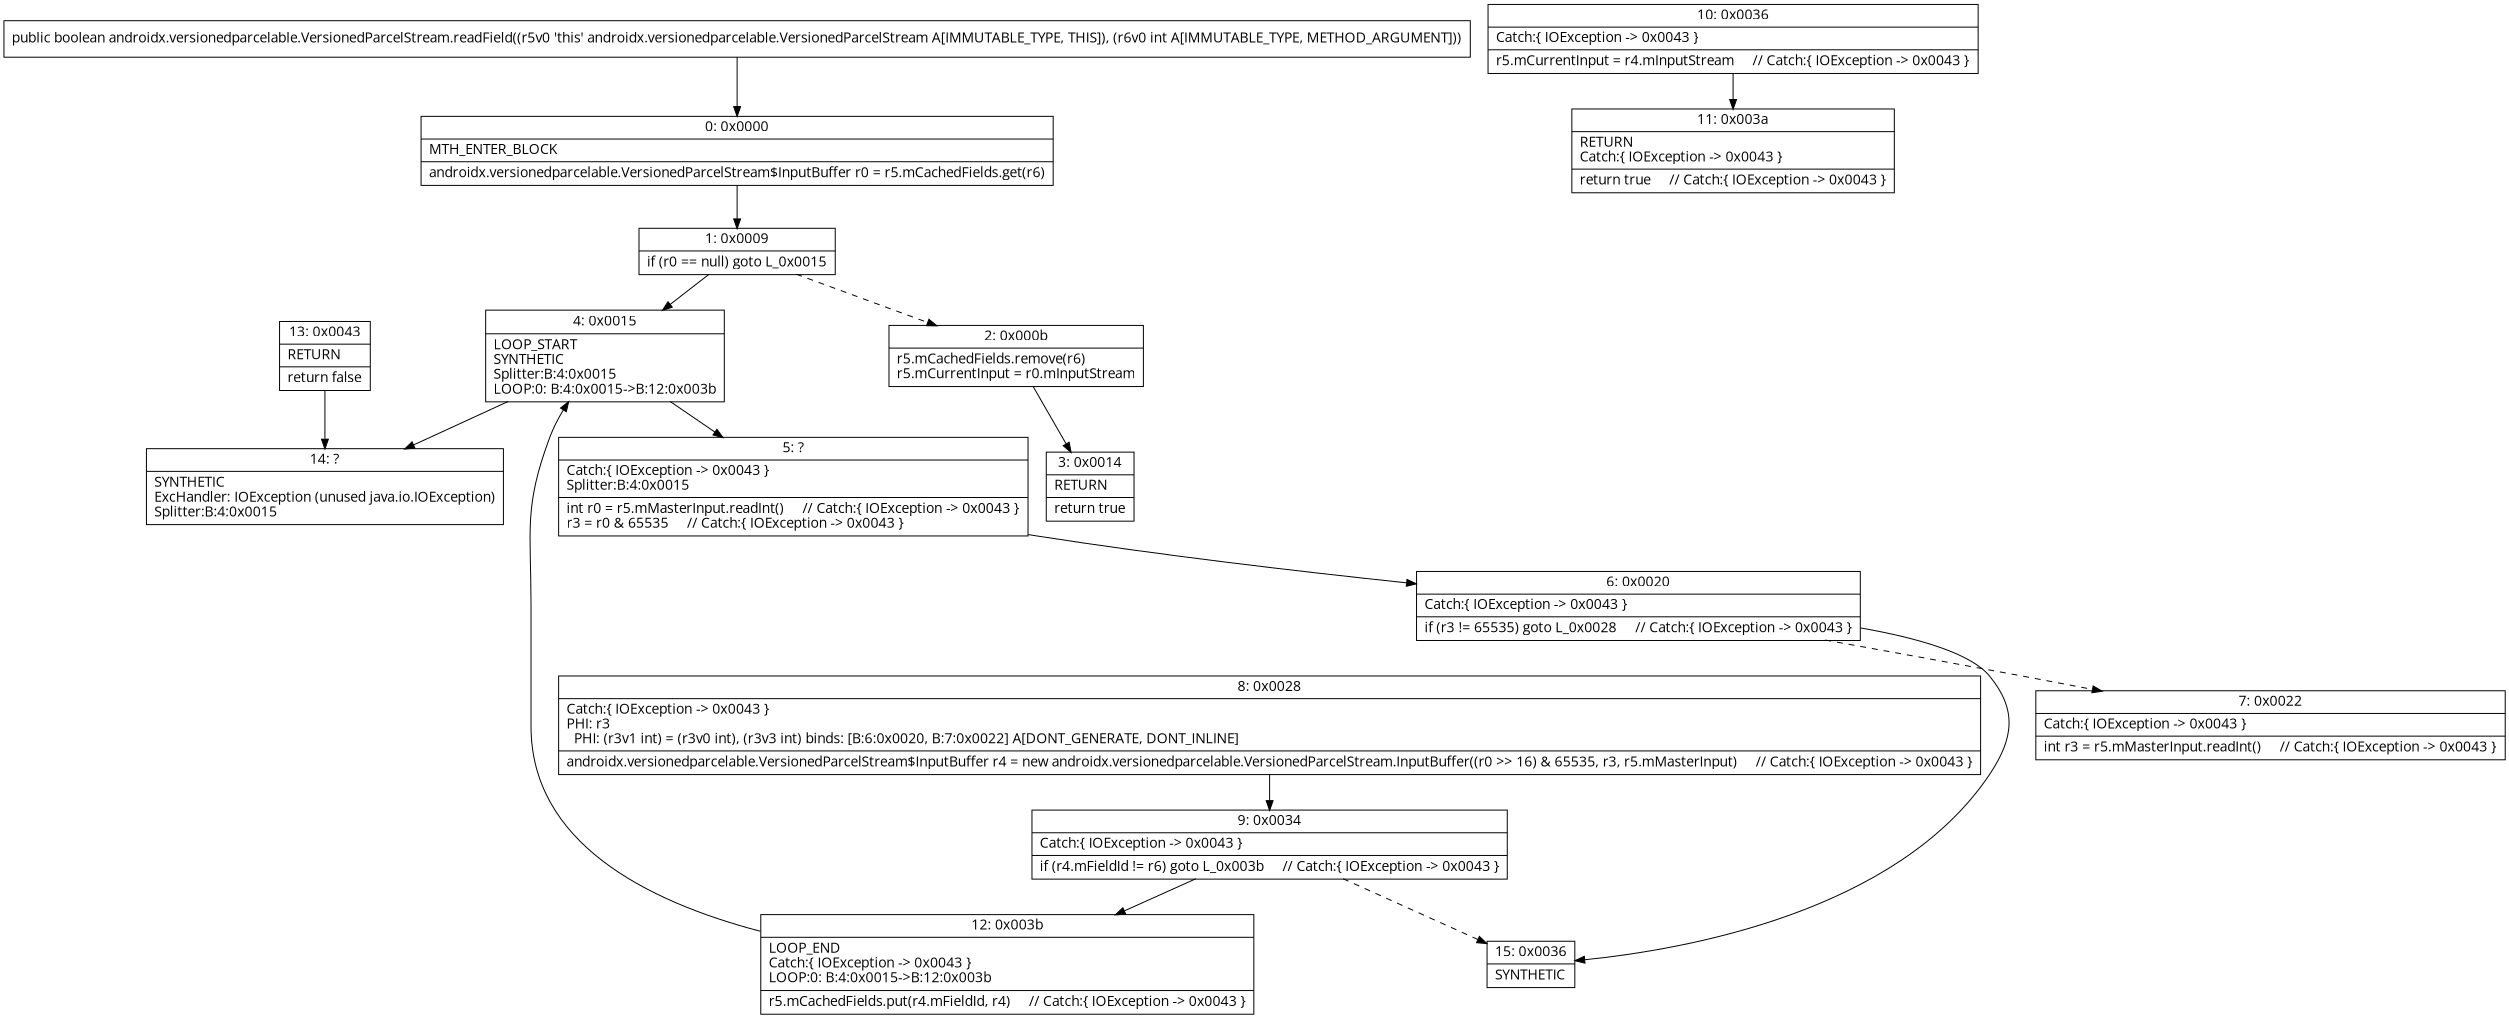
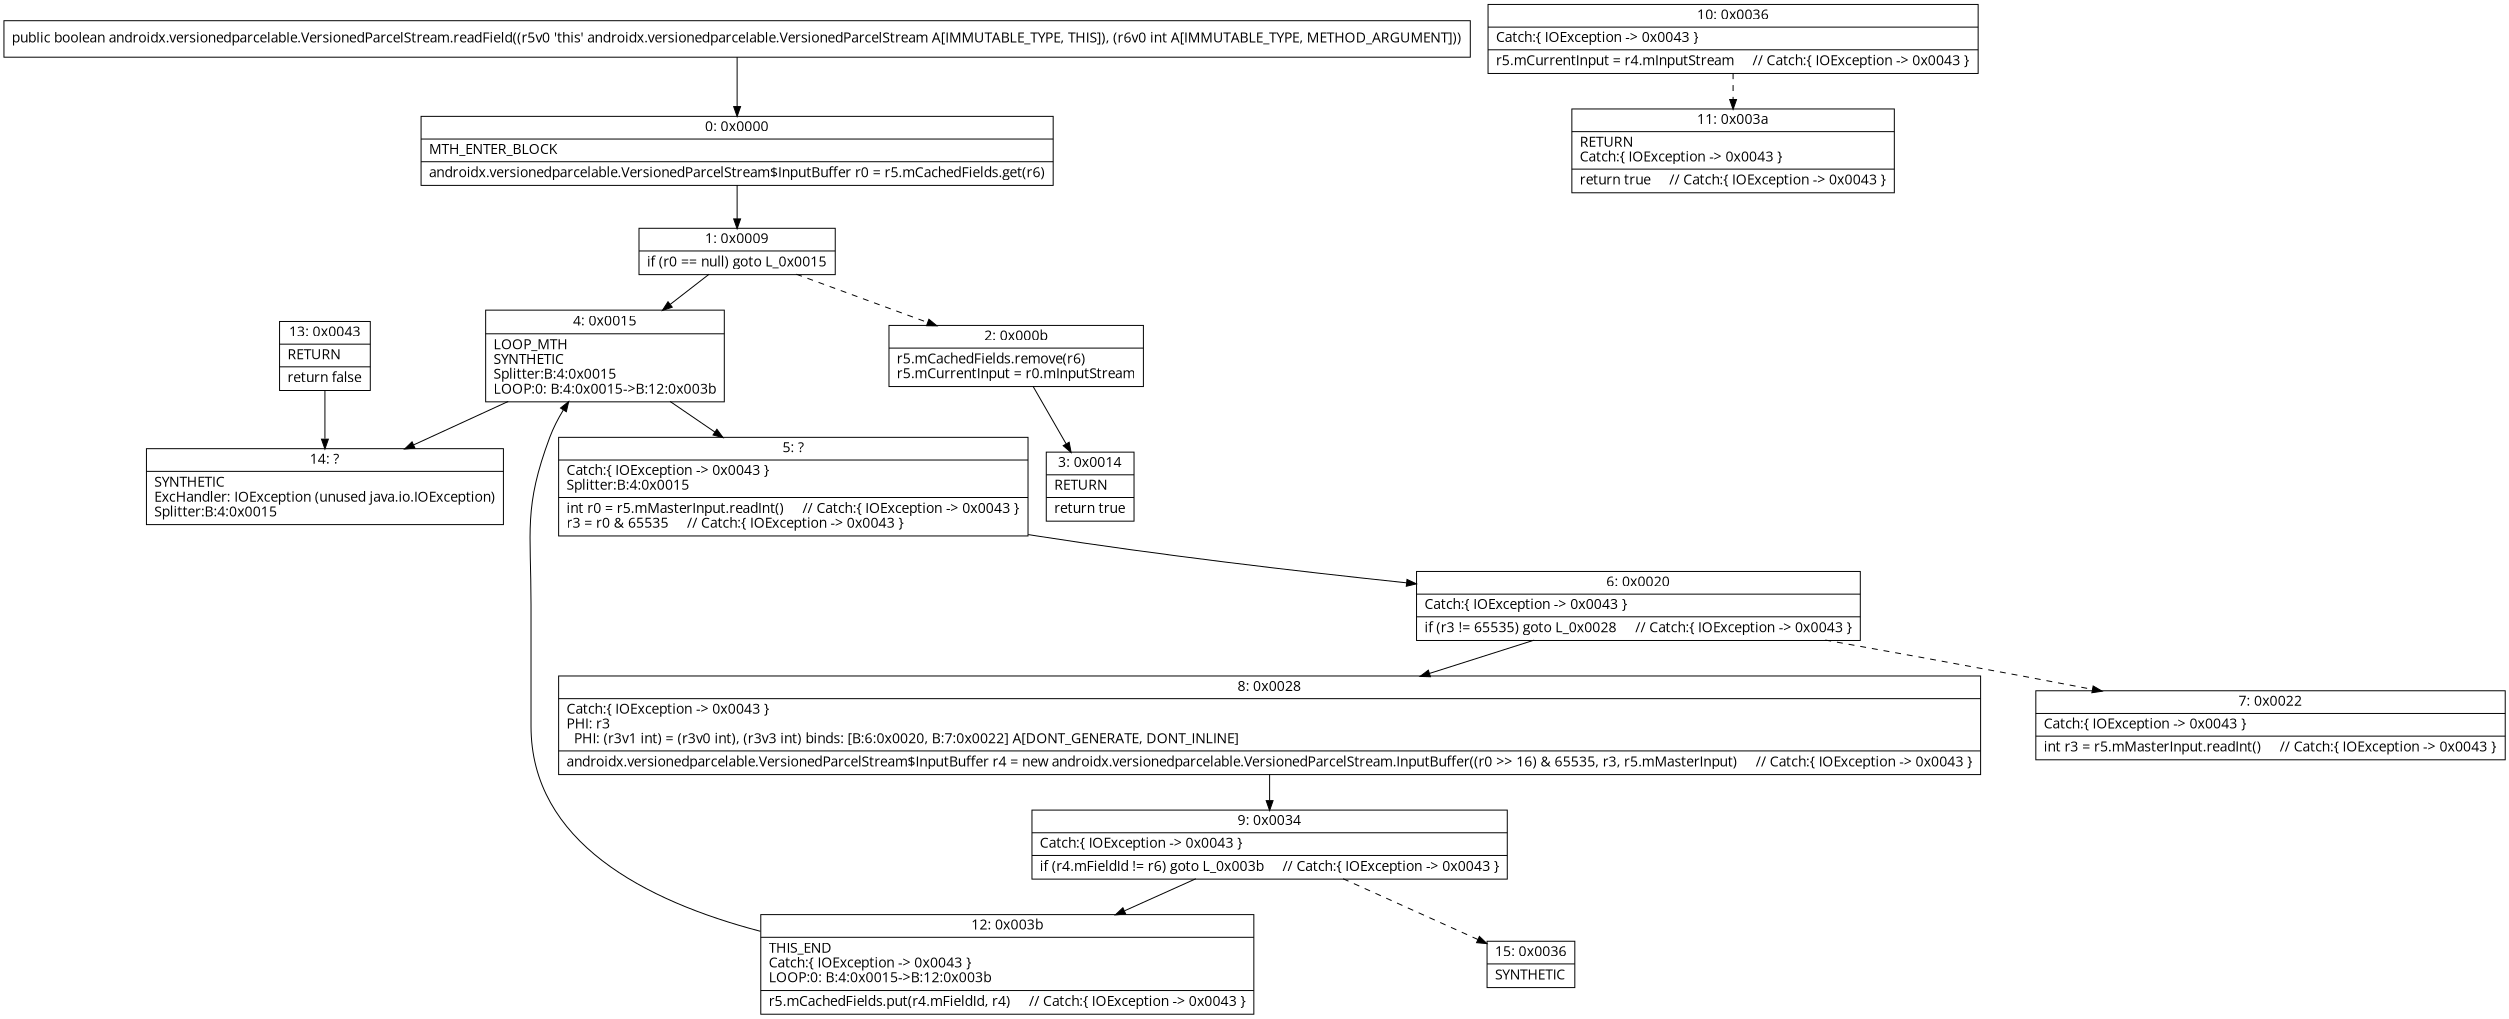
(1733, 86) -> (1733, 86)
(535, 345) -> (531, 345)
(1915, 849) -> (1482, 657)
(805, 949) -> (800, 949)
